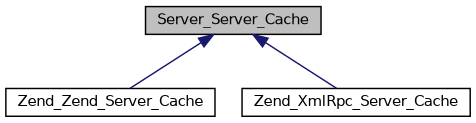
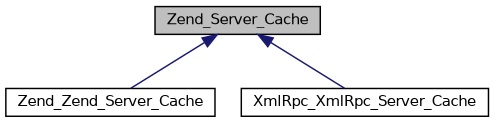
(233, 20) -> (238, 20)
(356, 102) -> (365, 102)
